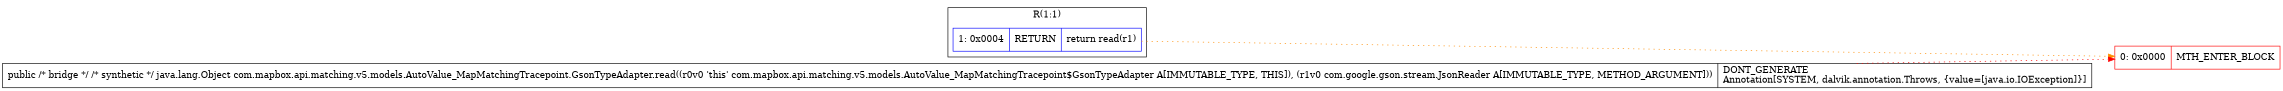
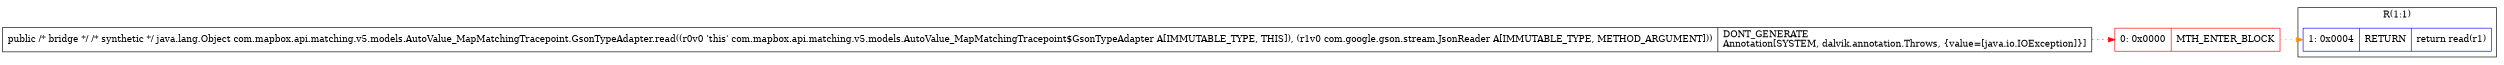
(1625, 49) -> (2288, 40)
